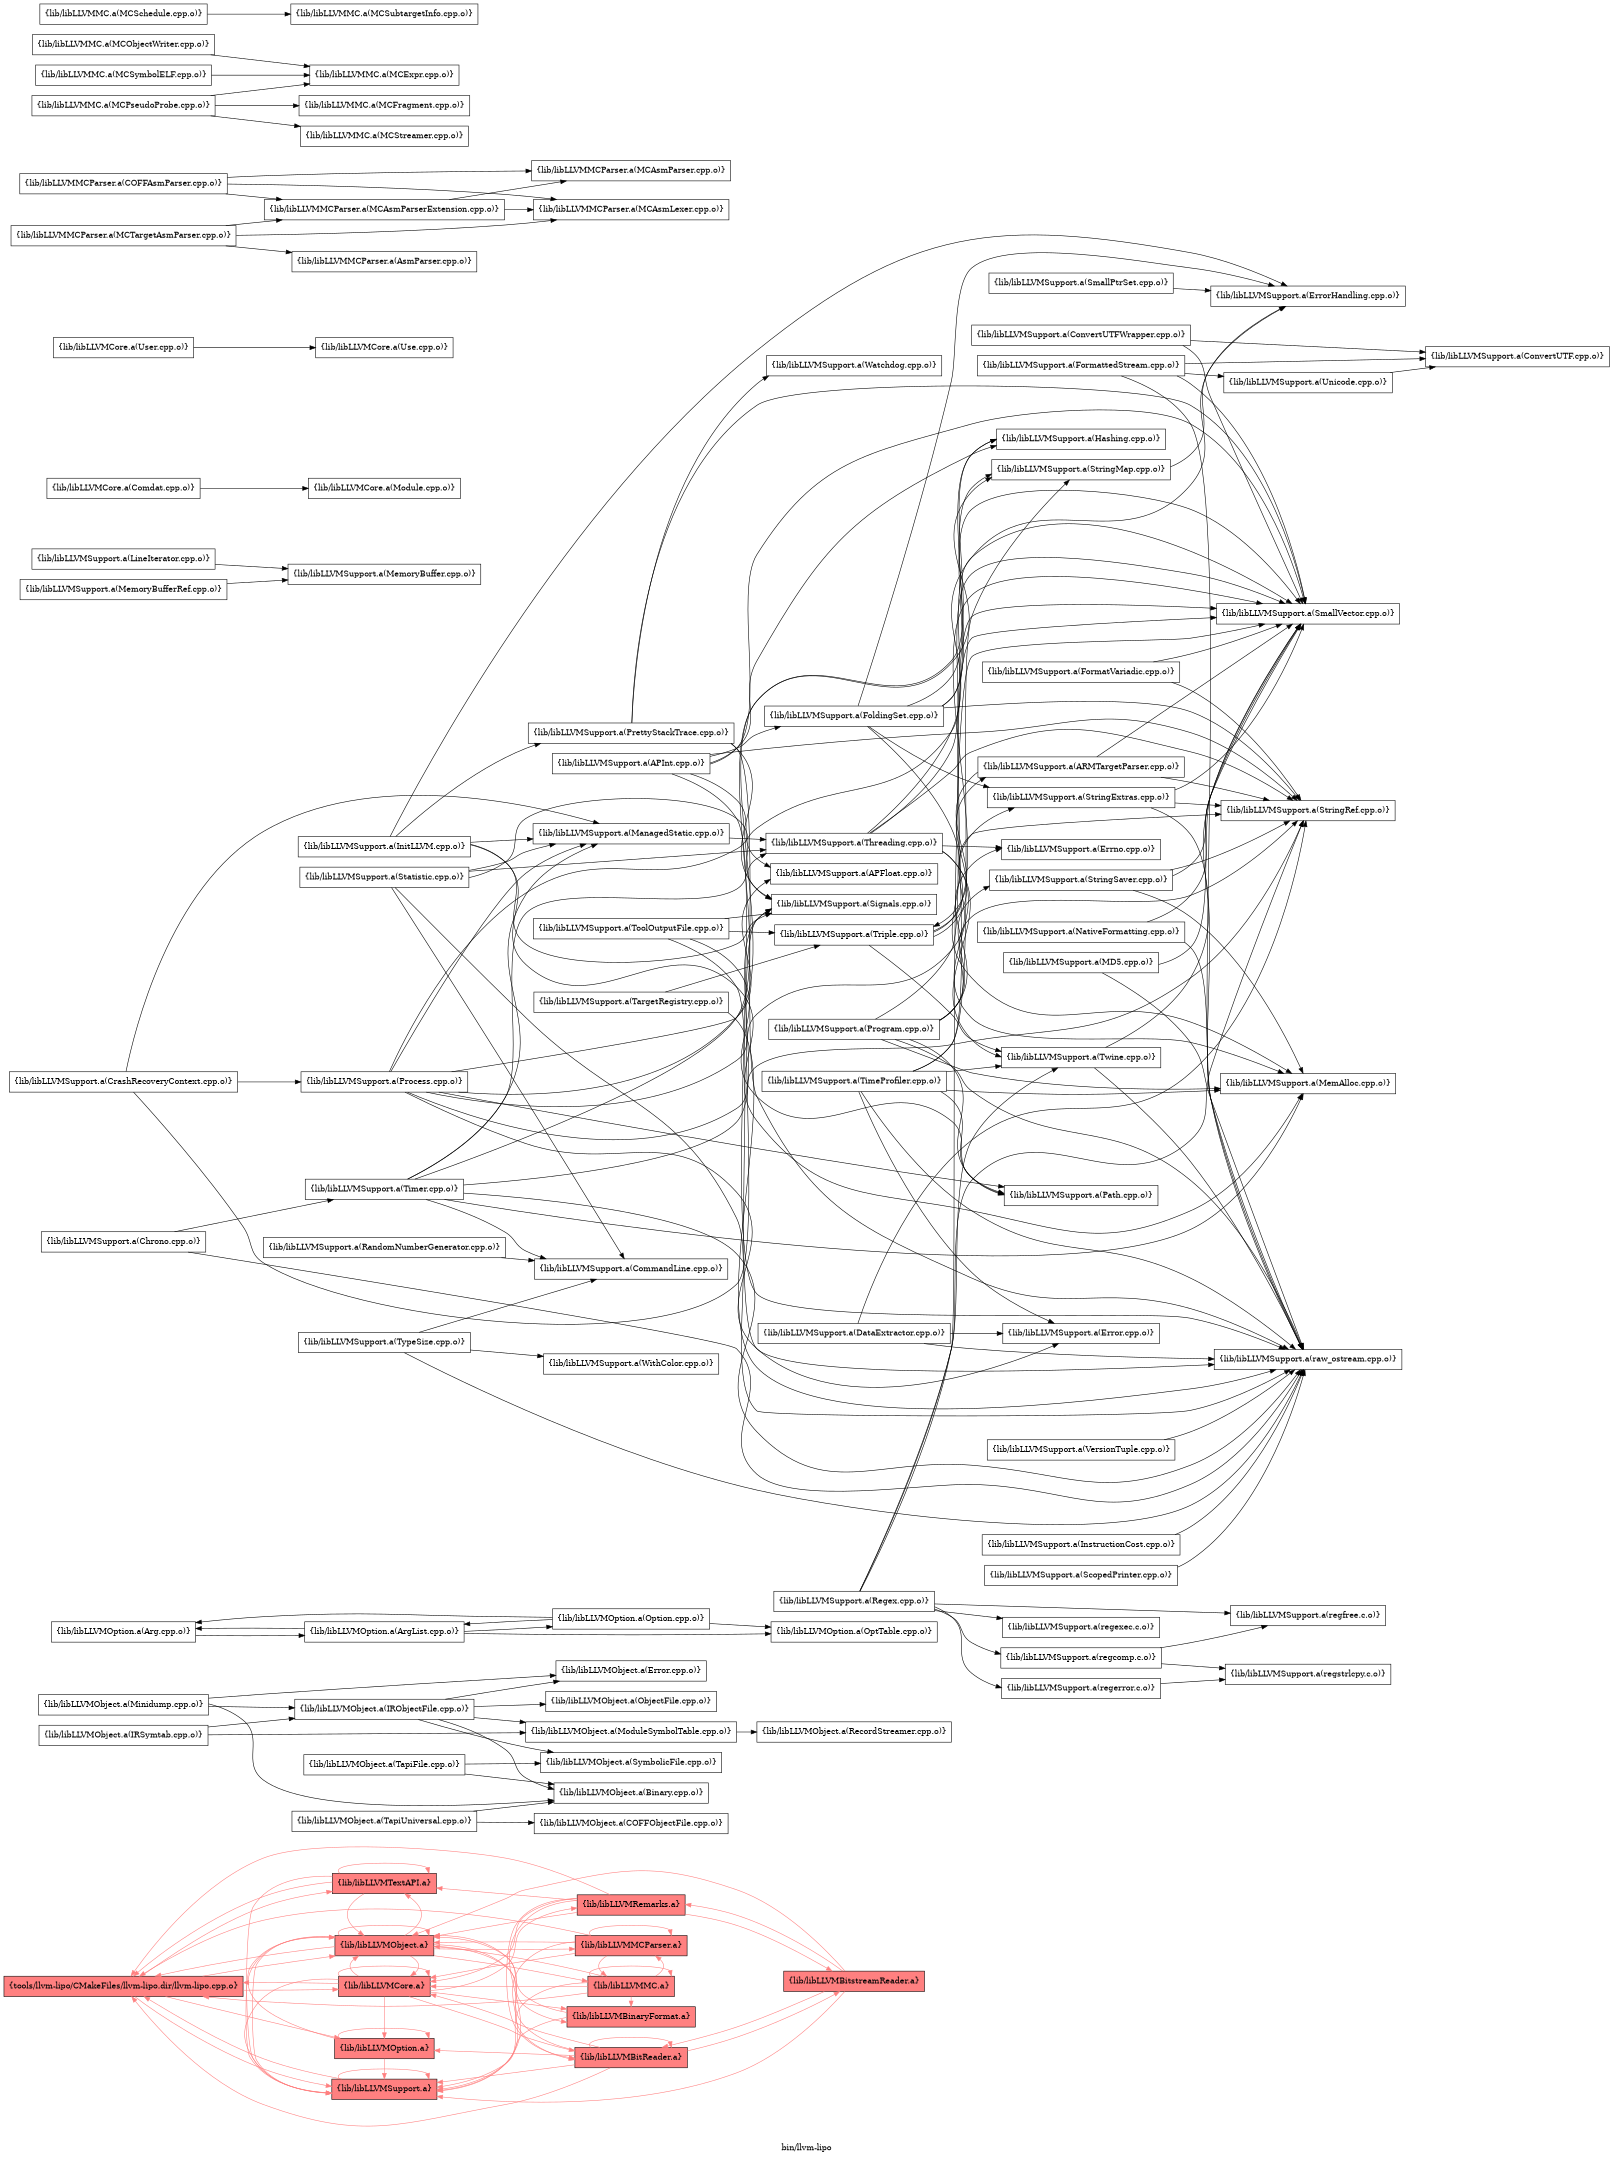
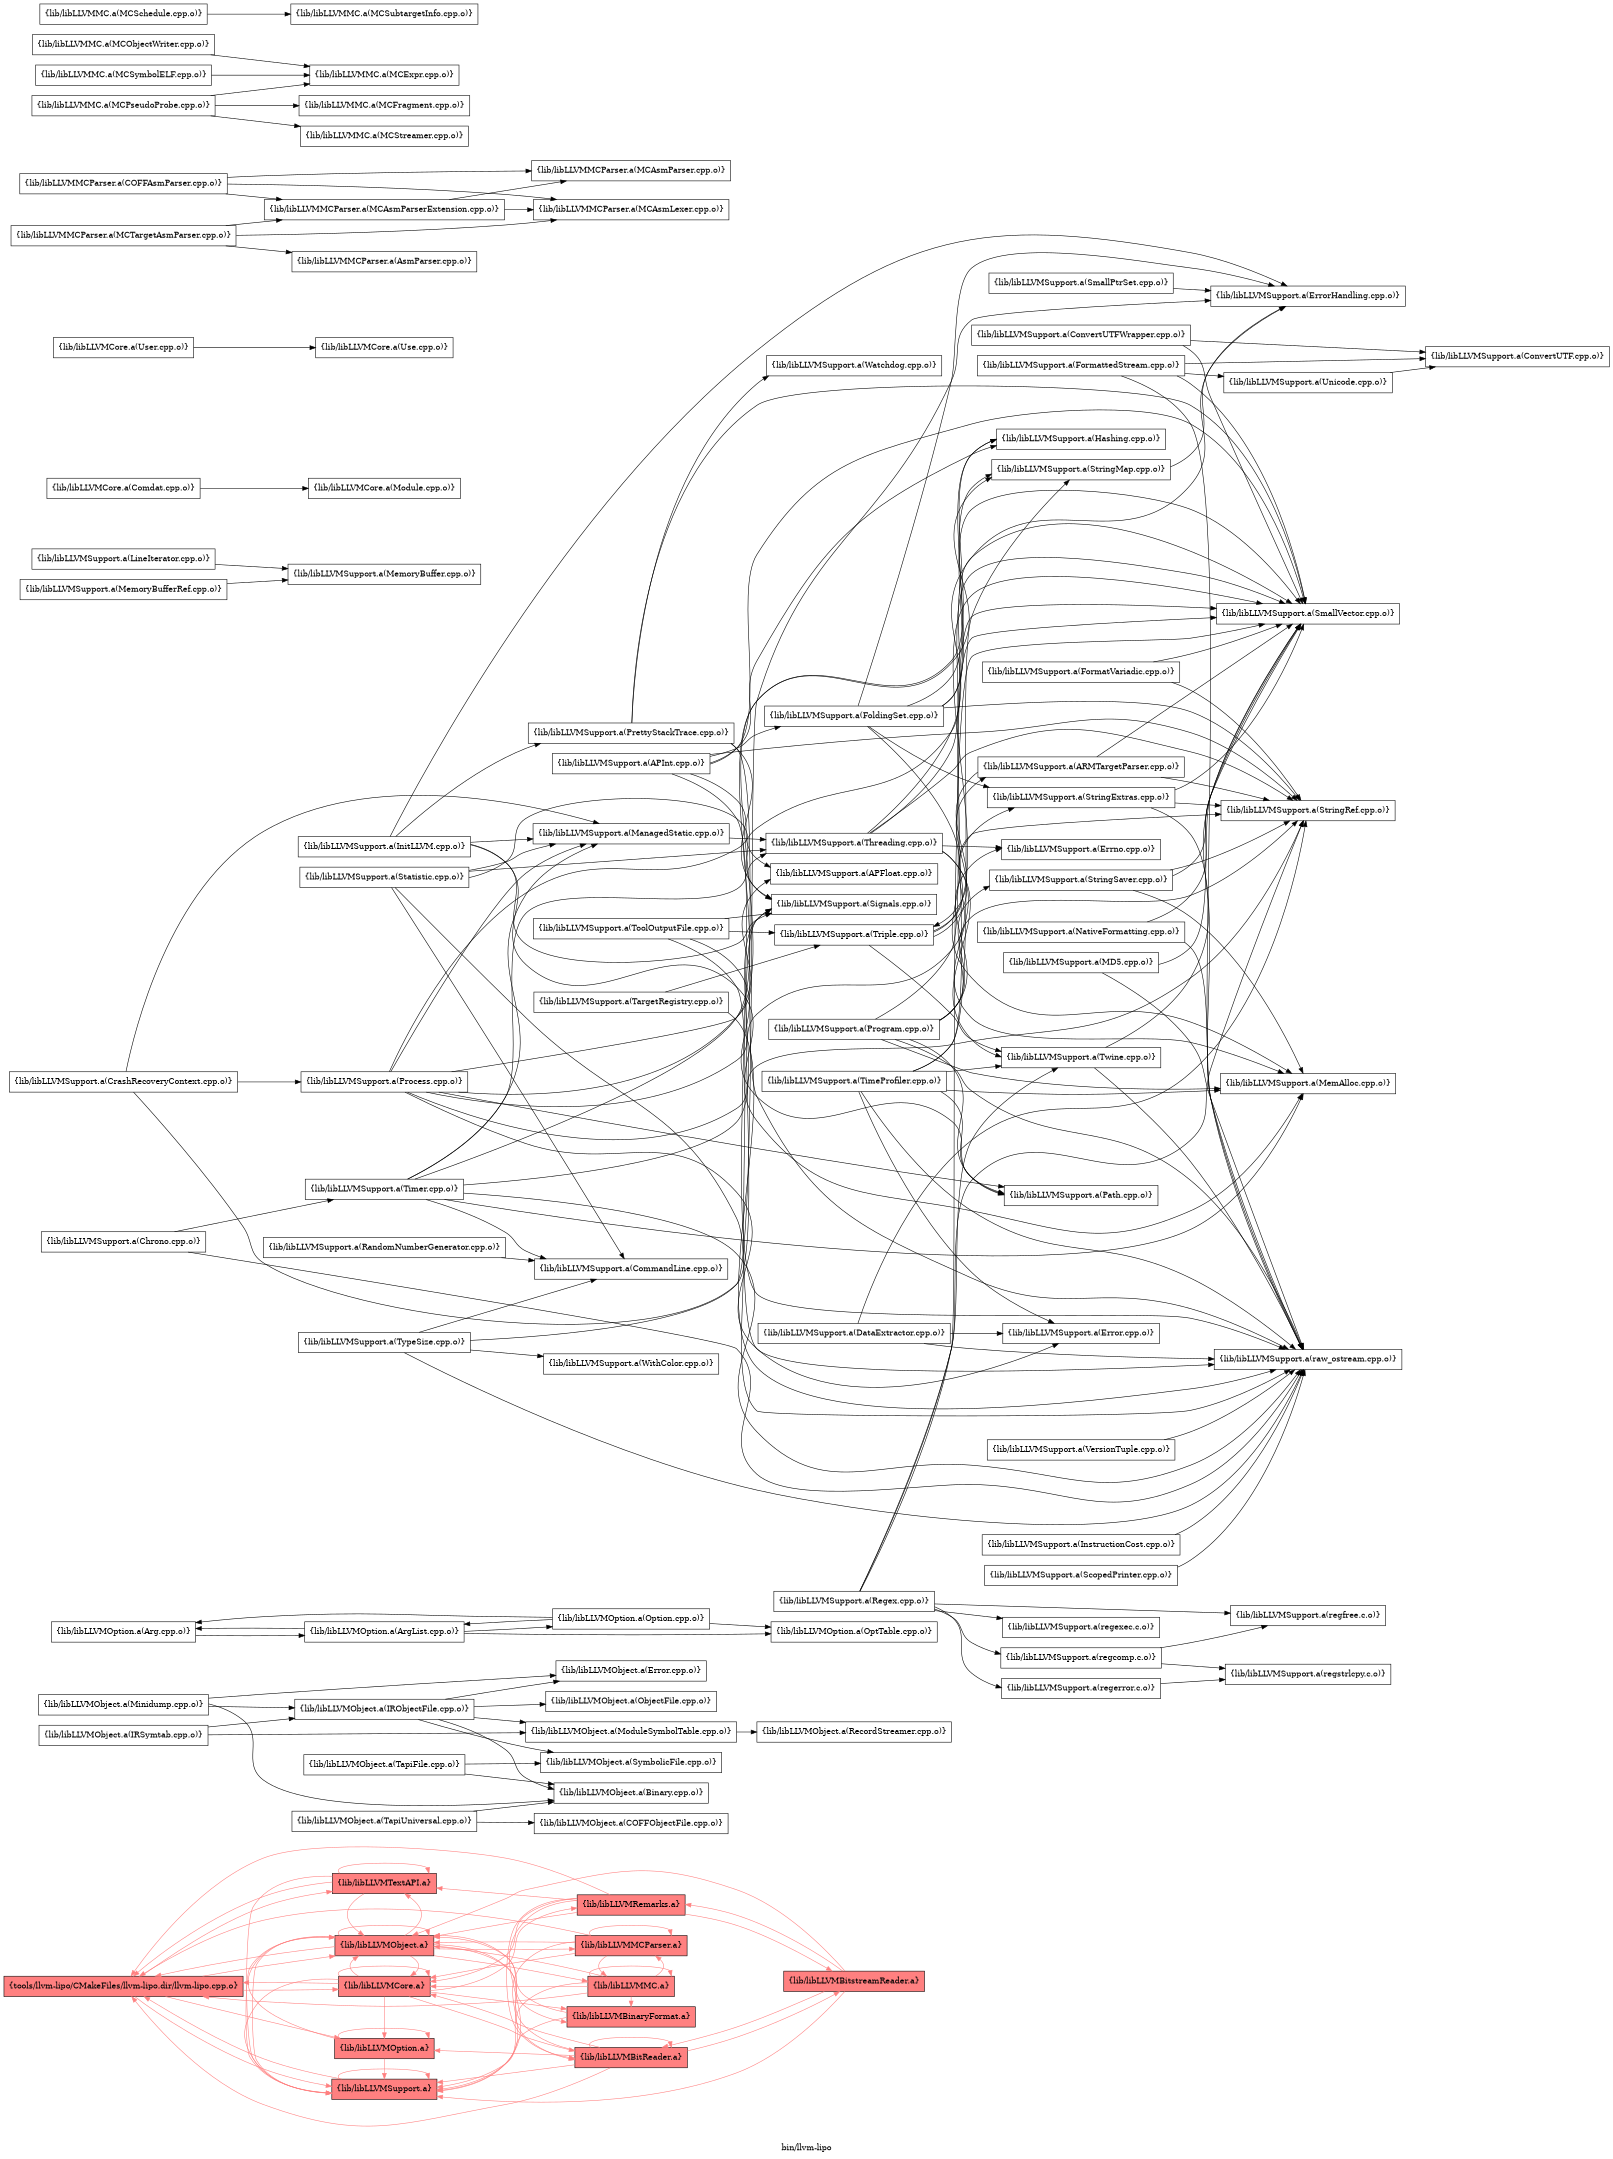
none -> (754, 754)
